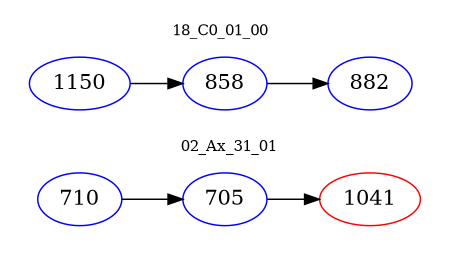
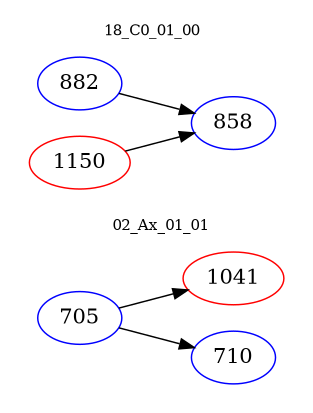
(80, 84) -> (80, 163)
(290, 84) -> (149, 101)
(229, 147) -> (161, 226)
(145, 199) -> (149, 336)
